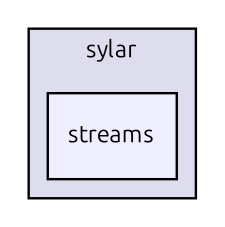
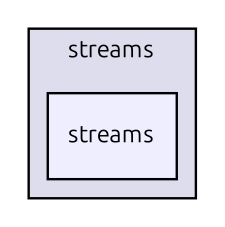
(112, 51) -> (112, 51)
